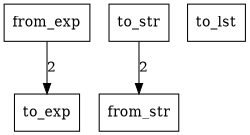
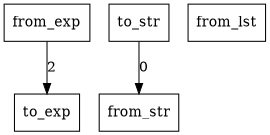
(216, 23) -> none
none -> (227, 23)
(144, 68) -> (144, 68)
